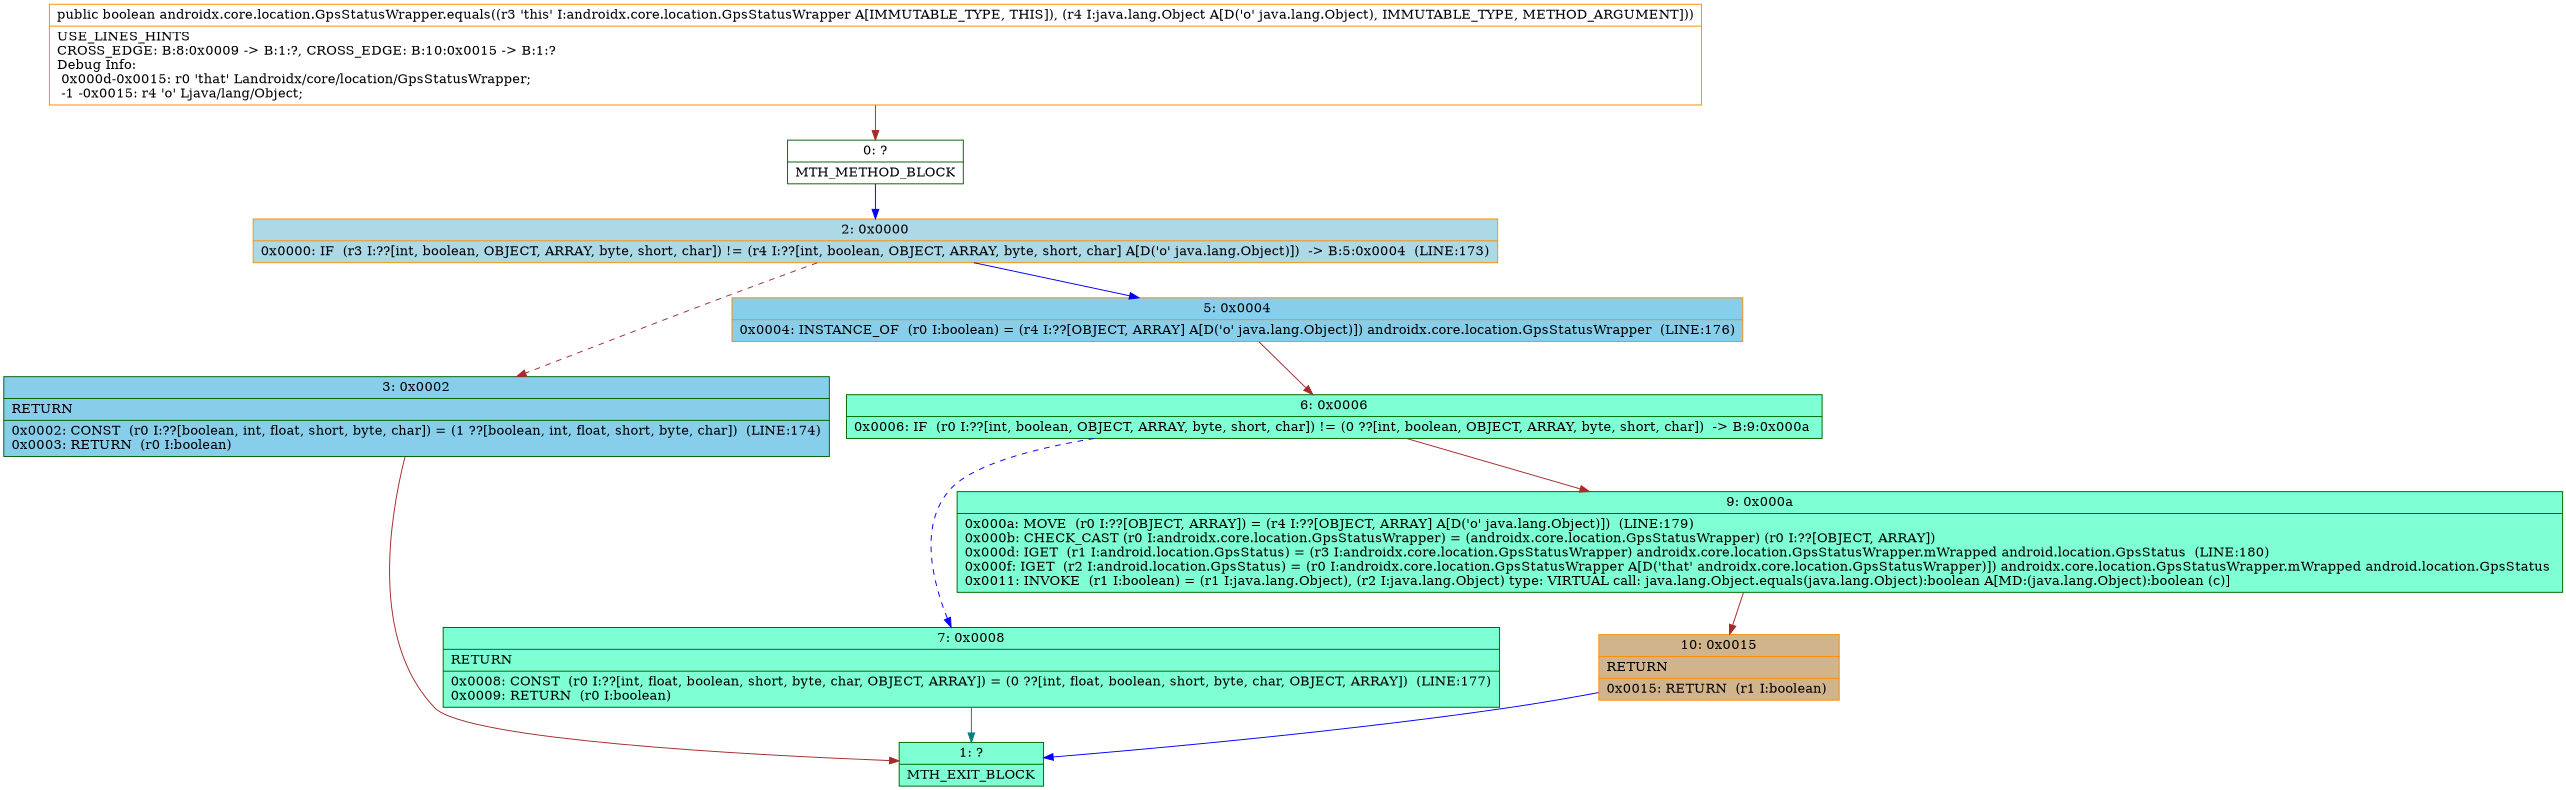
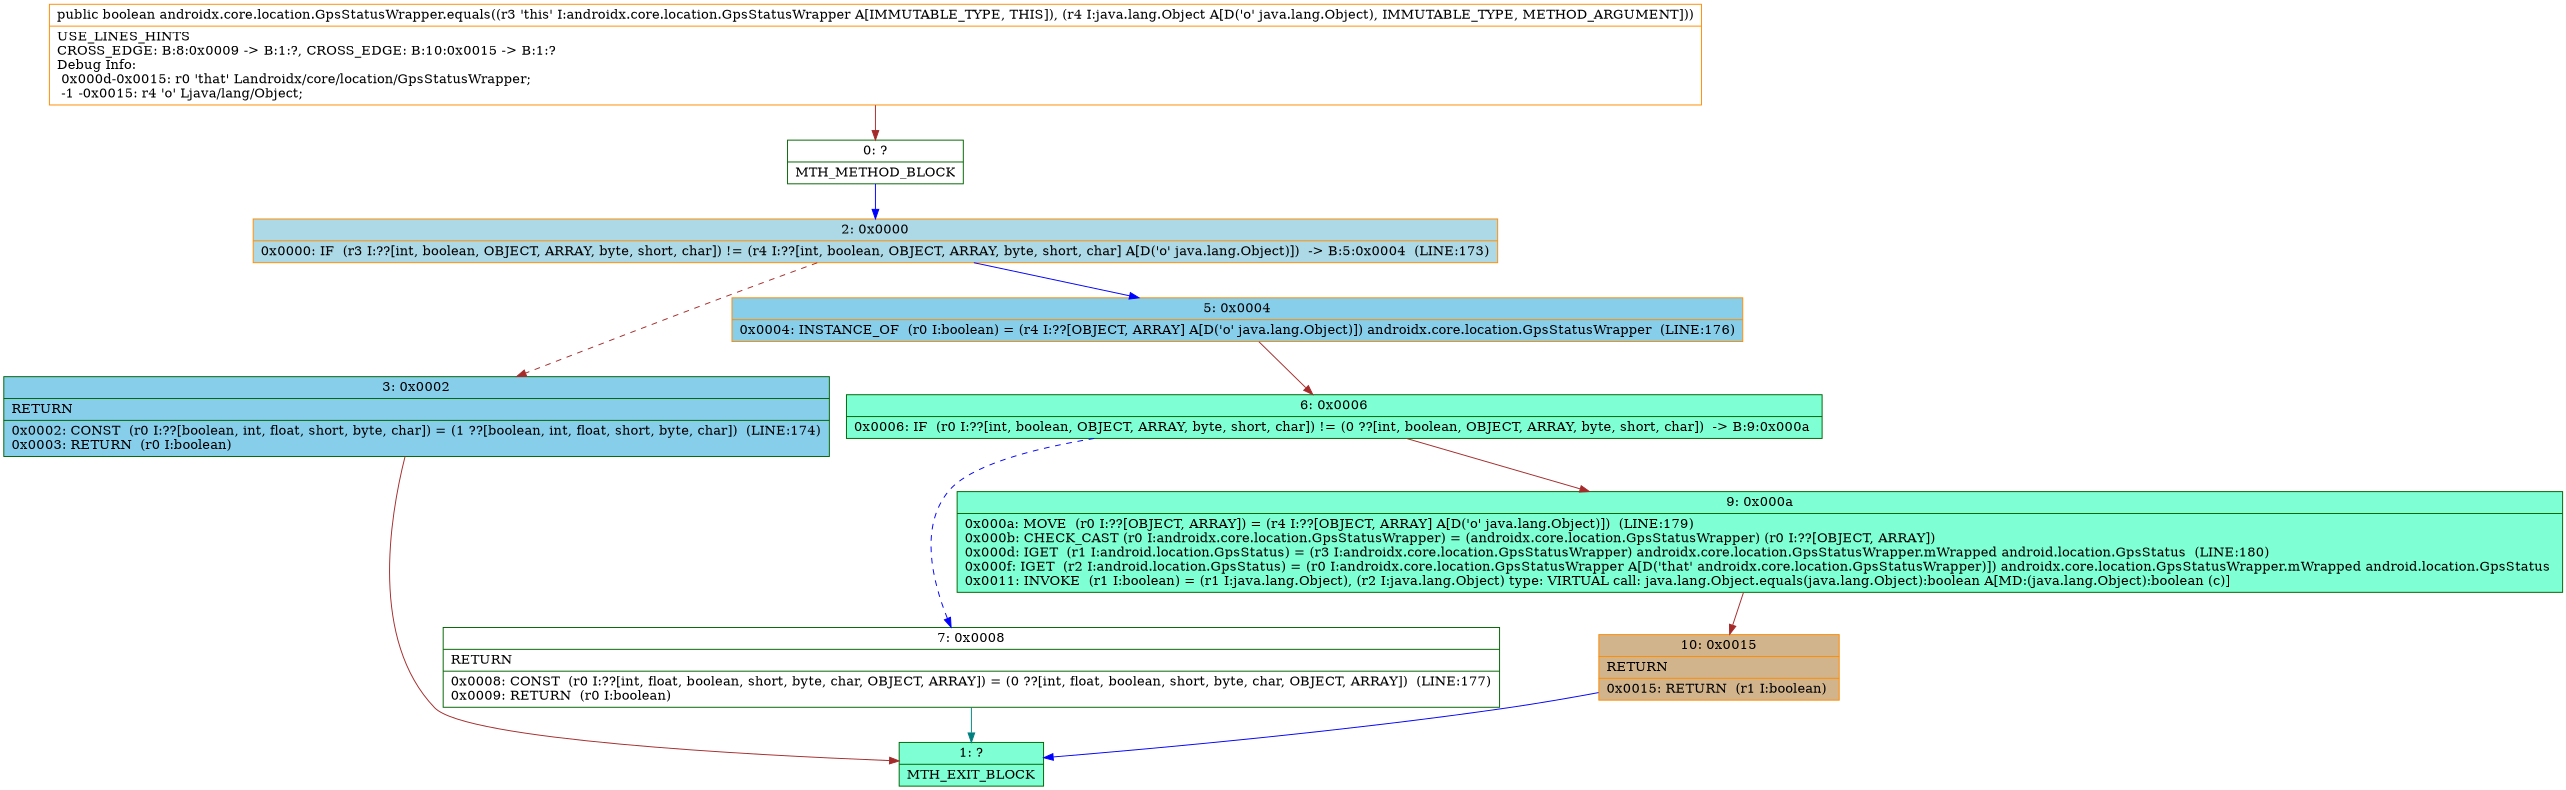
(971, 667) -> (971, 667)
